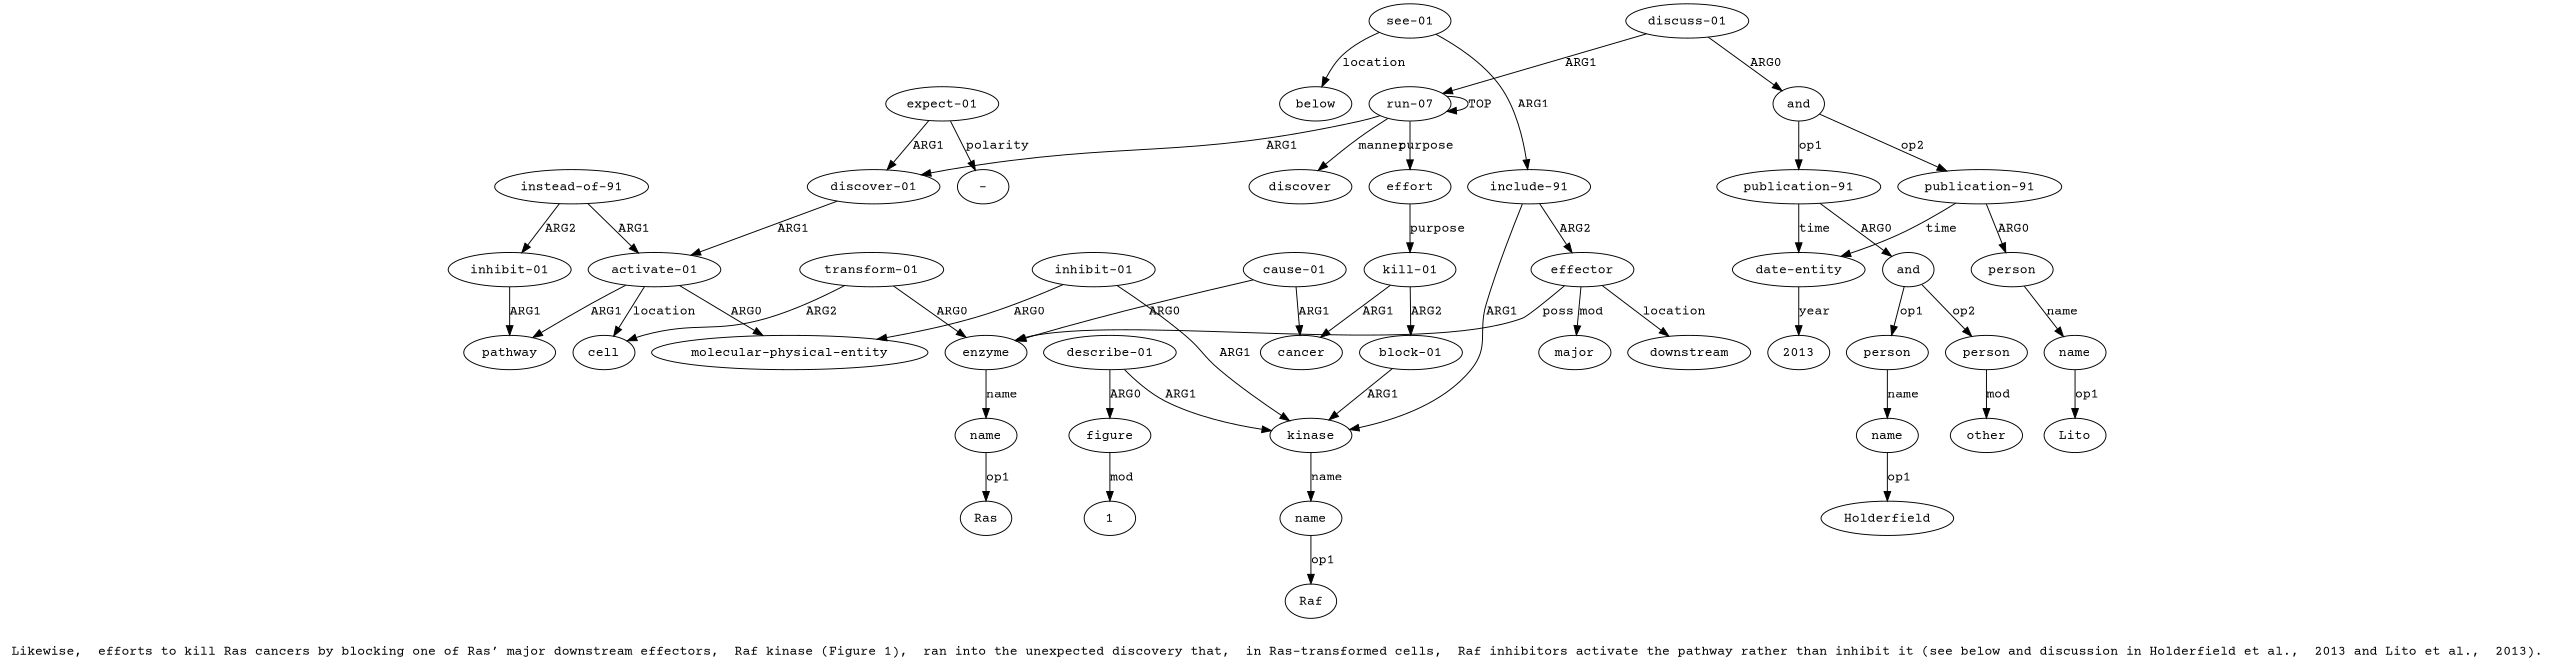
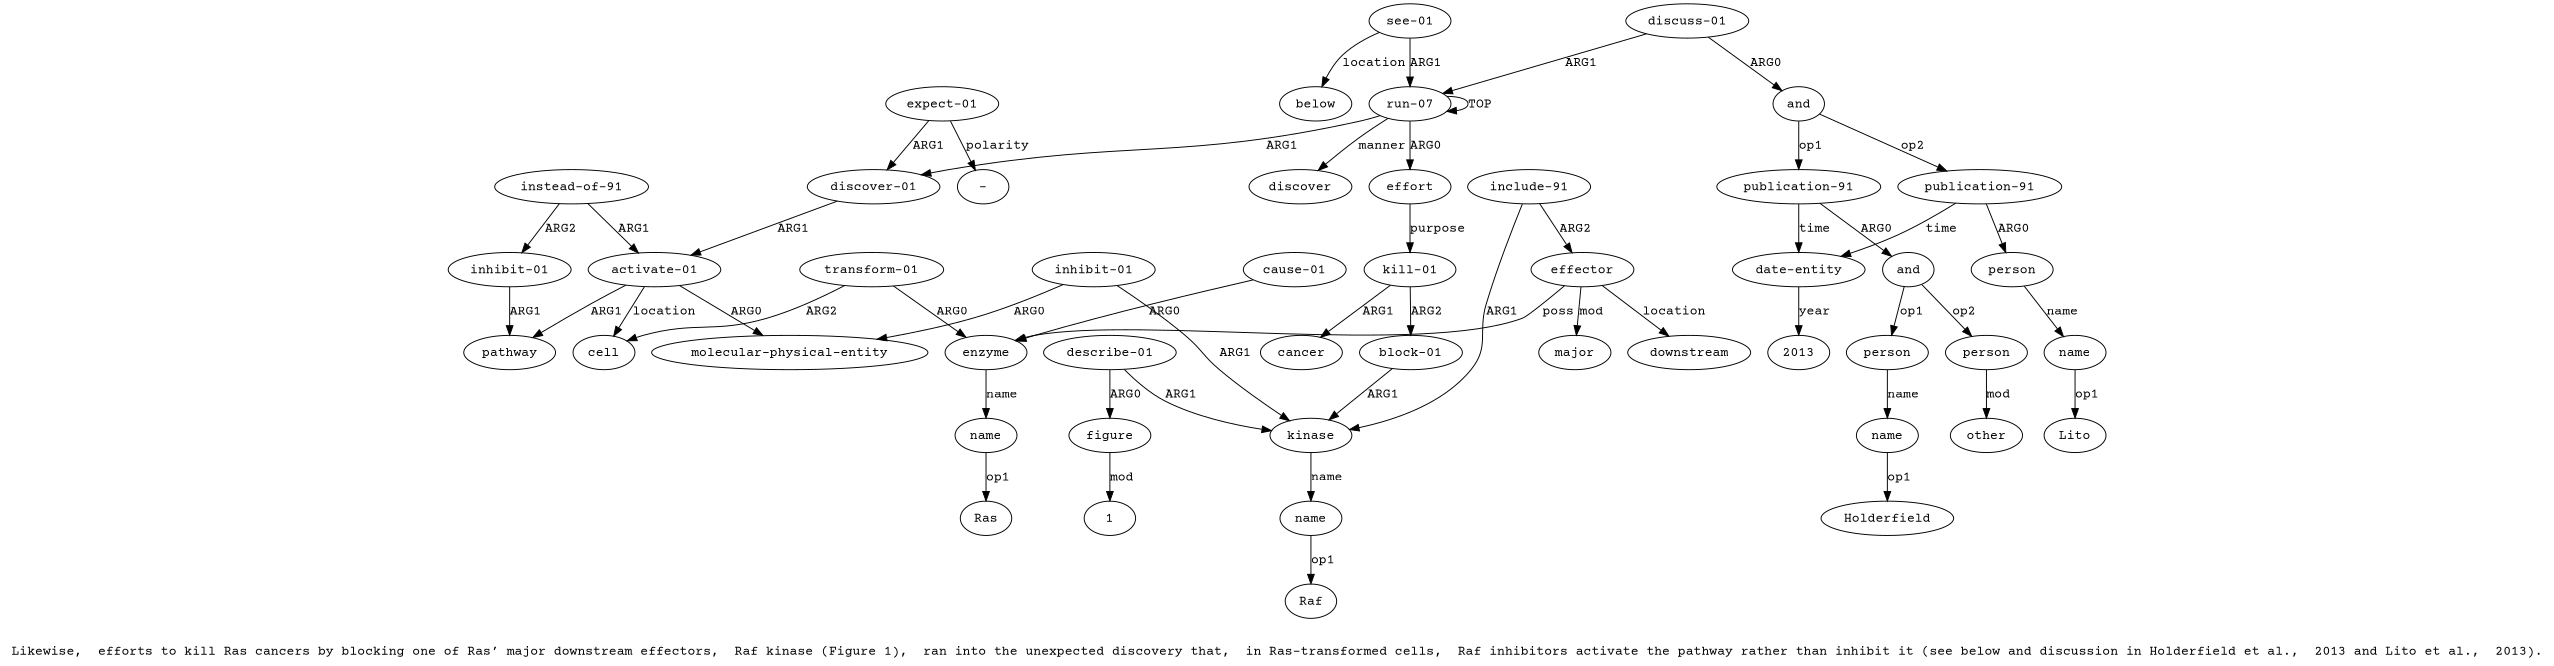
(1499, 84) -> (1410, 58)
(1426, 145) -> (1426, 145)
(1298, 306) -> none
